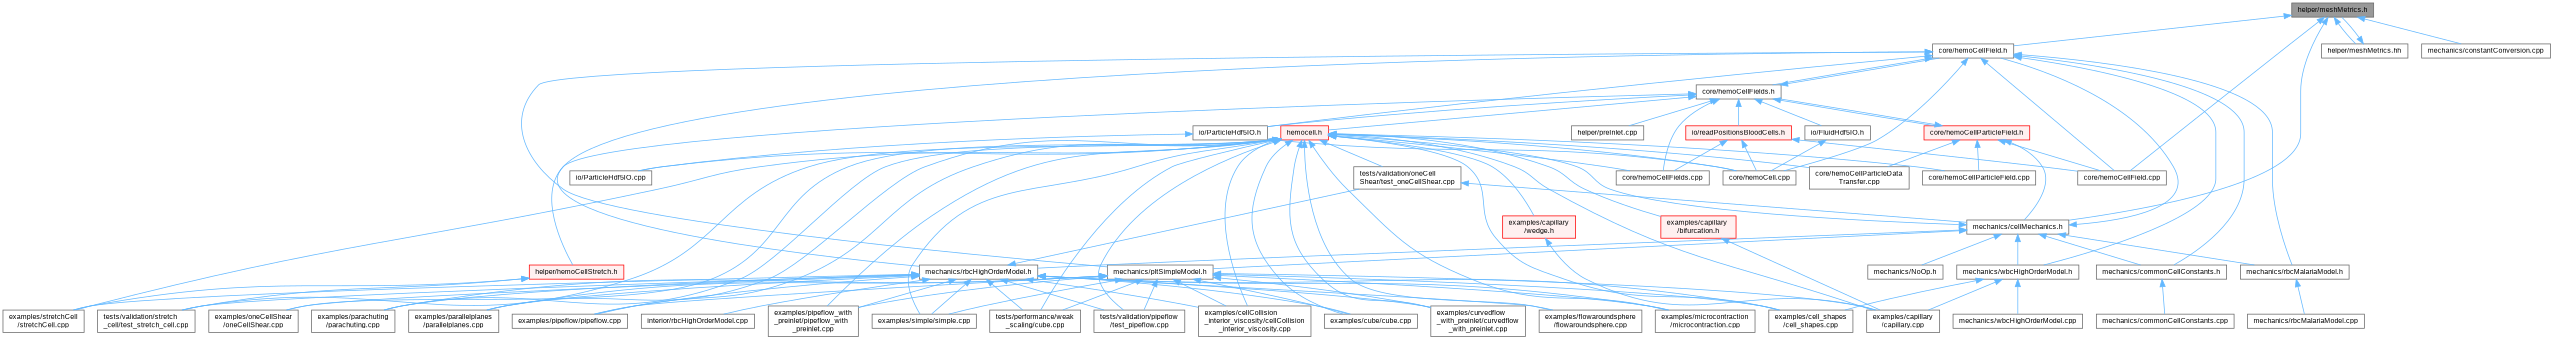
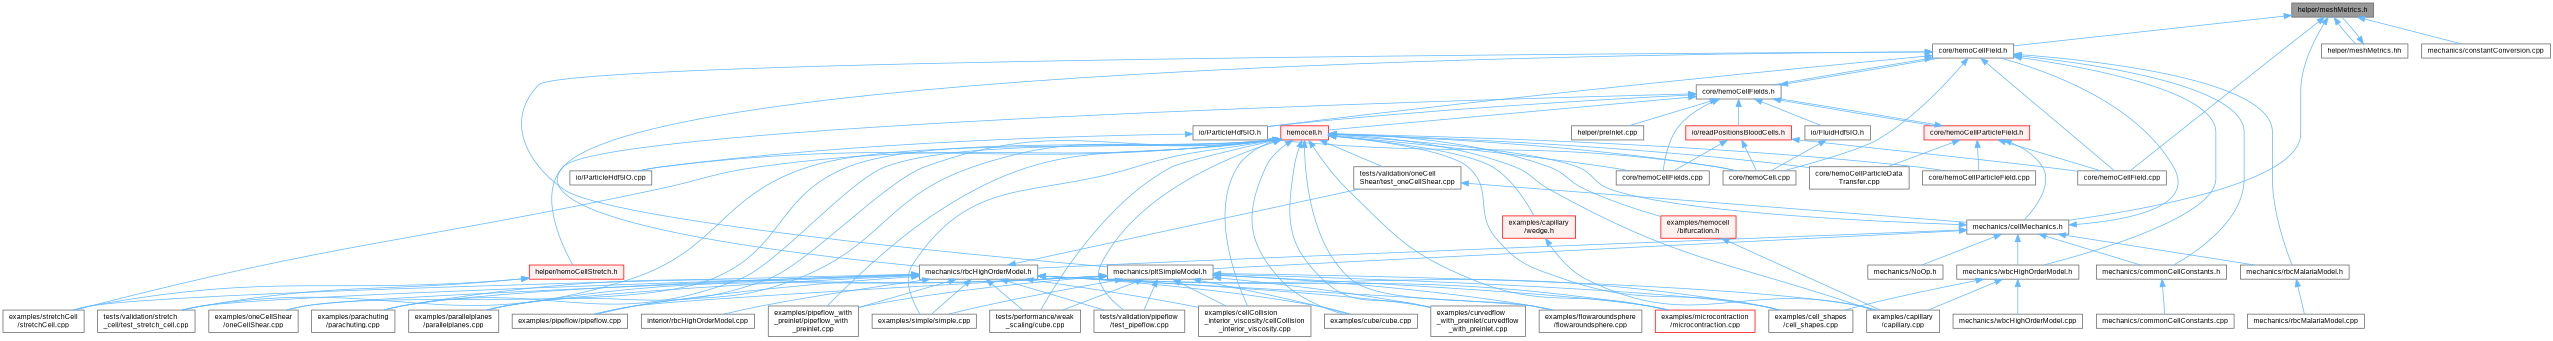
(1698, 227) -> (1698, 227)
none -> (1420, 291)
(1705, 321) -> (1705, 321)
